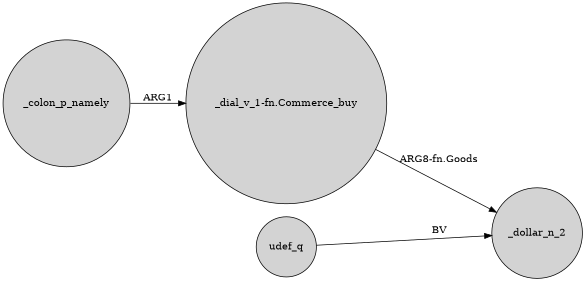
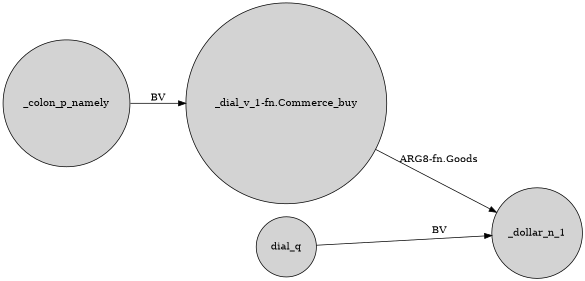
(158, 98) -> (158, 98)
(537, 233) -> (537, 233)
(286, 247) -> (286, 247)
